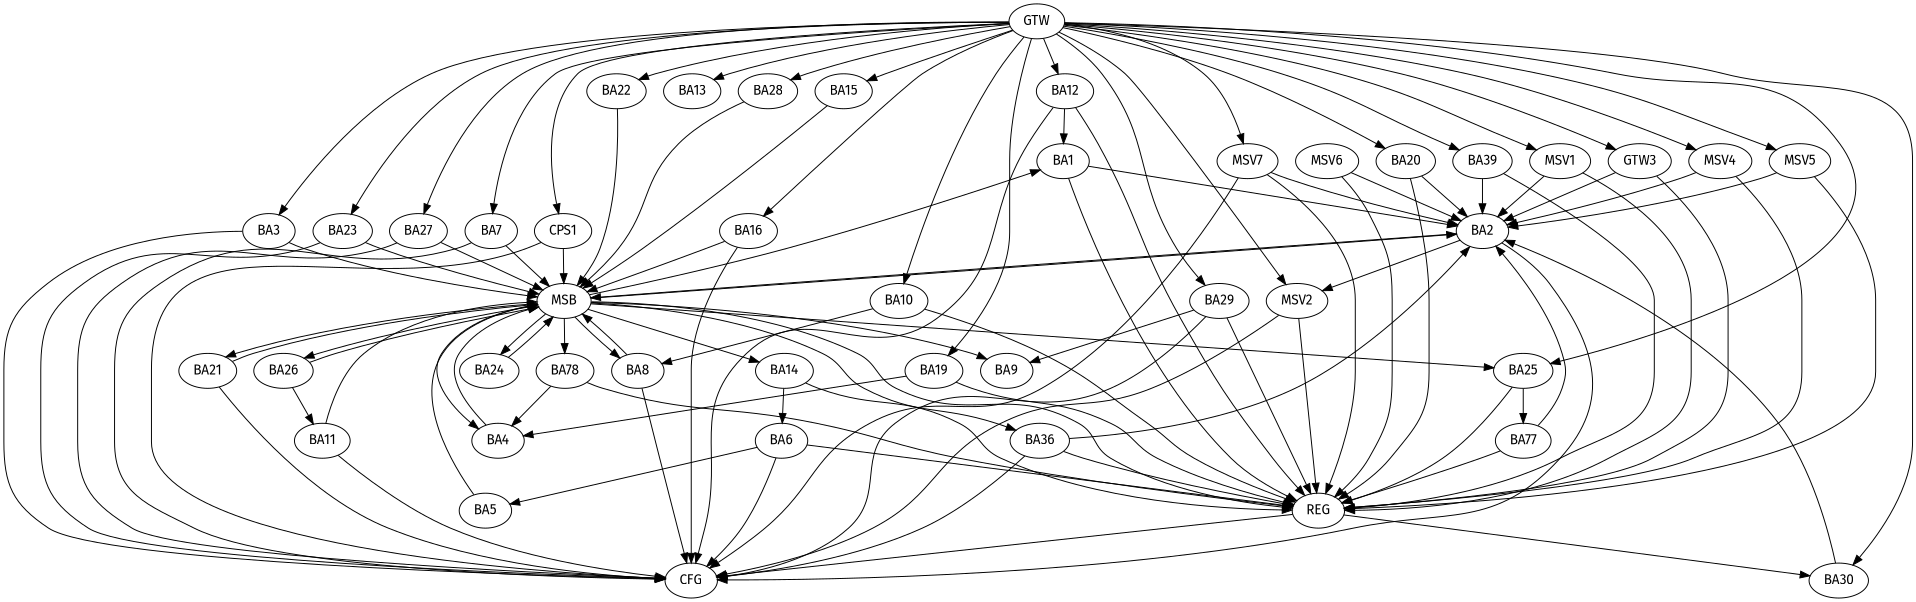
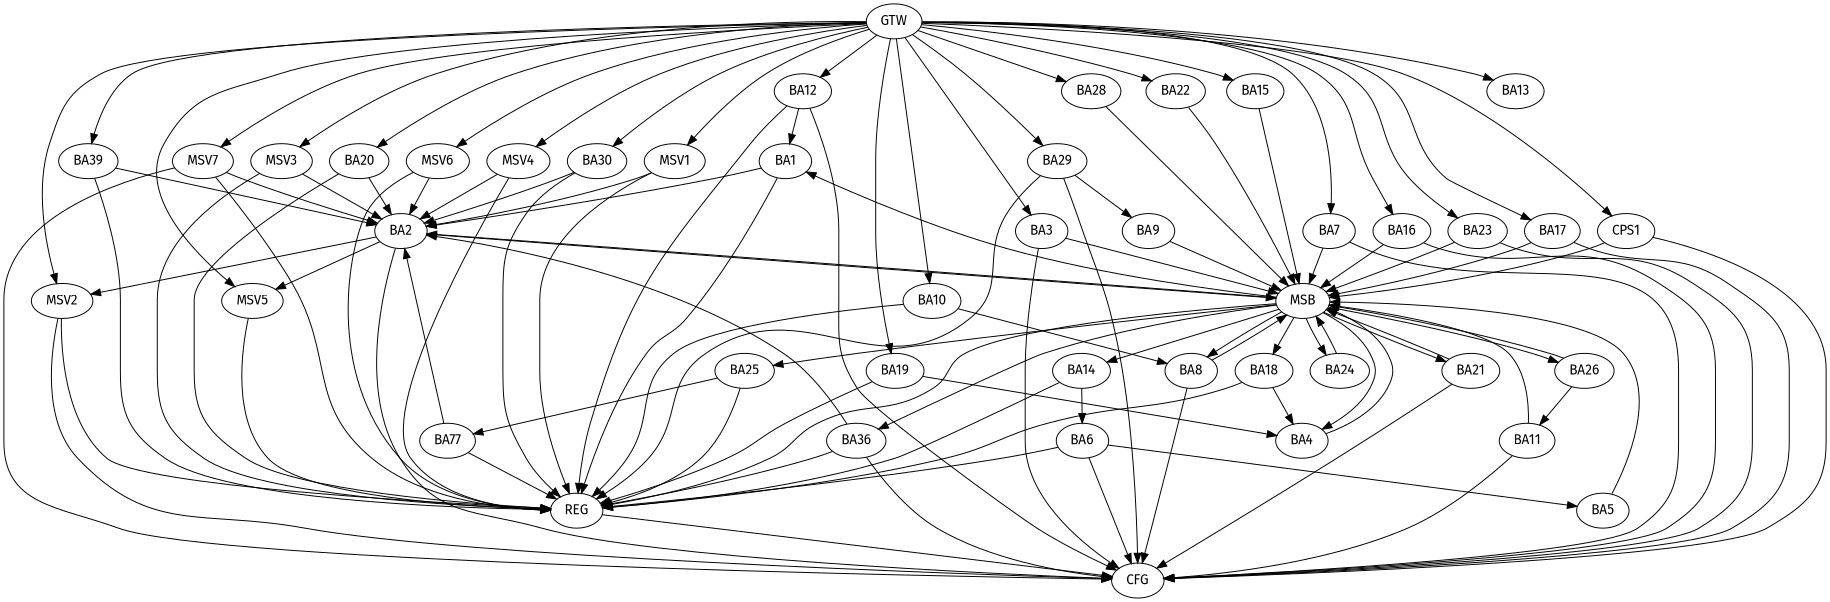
(1663, 80) -> (657, 55)
(1640, 161) -> (282, 161)
(1648, 205) -> (332, 263)
(418, 231) -> (1552, 231)
(873, 331) -> (1221, 264)
(565, 371) -> (1264, 371)
(1572, 545) -> (503, 325)
